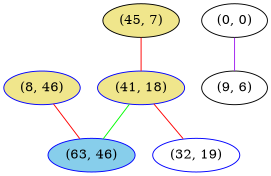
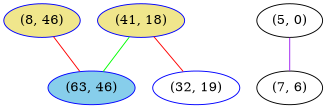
(141, 21) -> none
(235, 21) -> (290, 21)
(235, 88) -> (290, 88)
